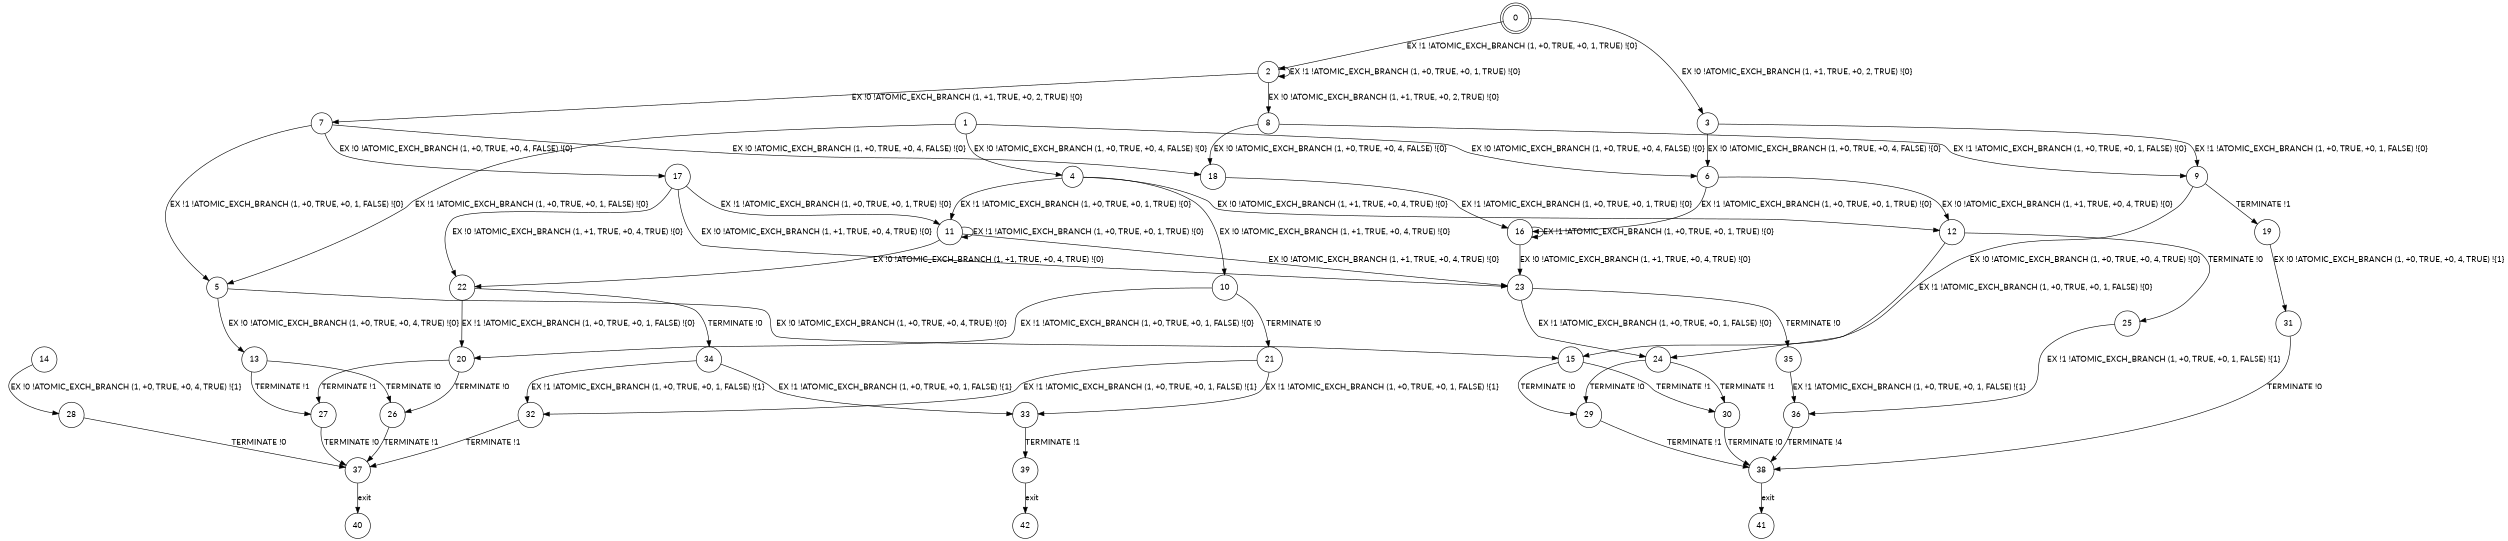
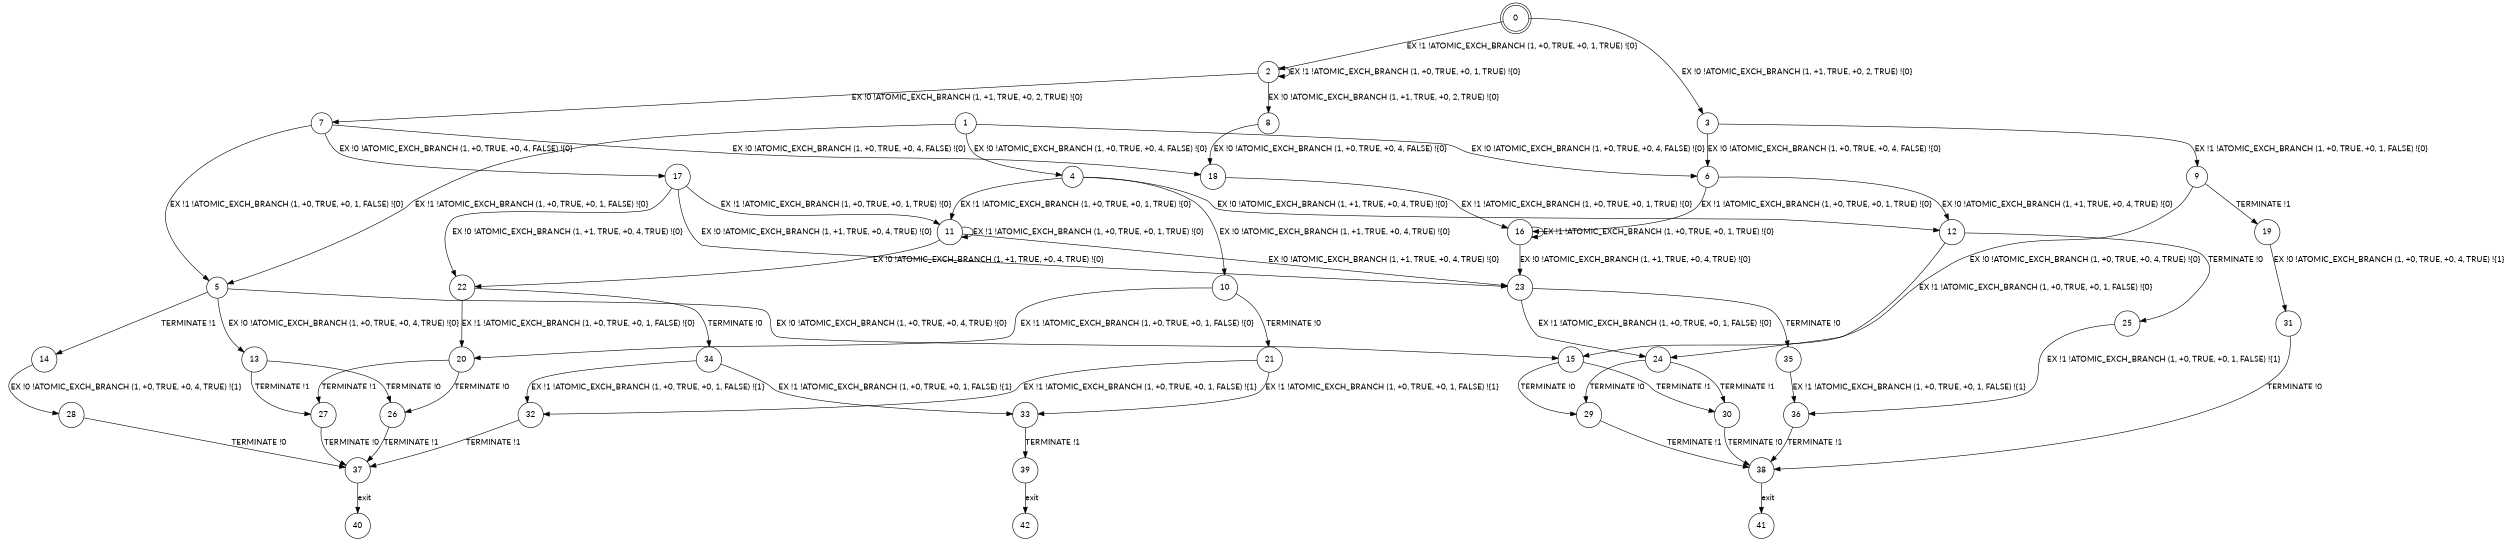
(1732, 136) -> none
none -> (135, 322)
(1815, 443) -> (1815, 443)
